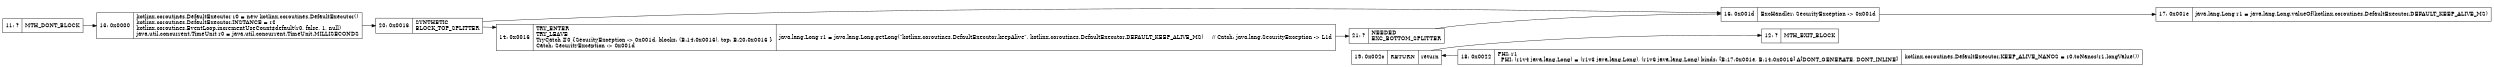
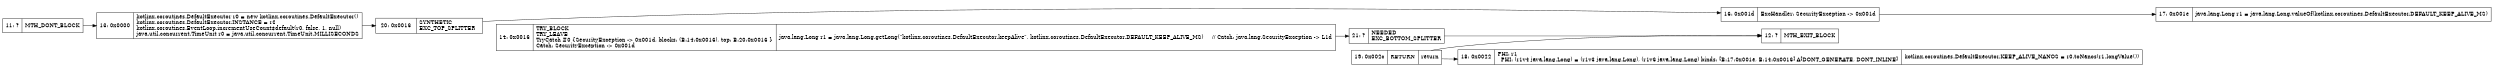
(1576, 18) -> (1578, 36)
(488, 27) -> none
(448, 28) -> (447, 28)
(553, 29) -> (553, 29)
(1452, 55) -> (1448, 59)
